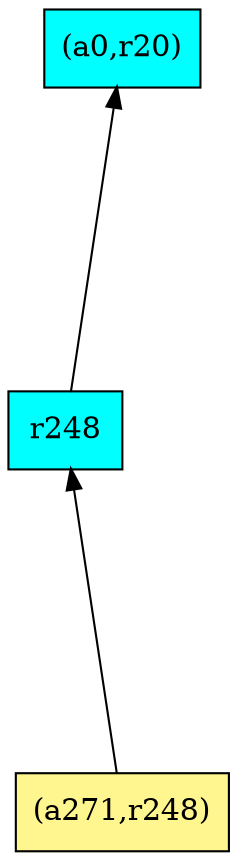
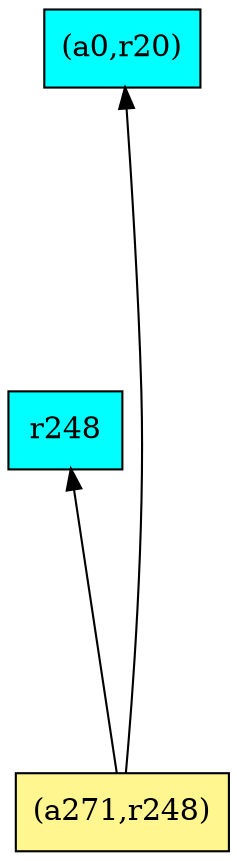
(92, 250) -> (142, 441)
